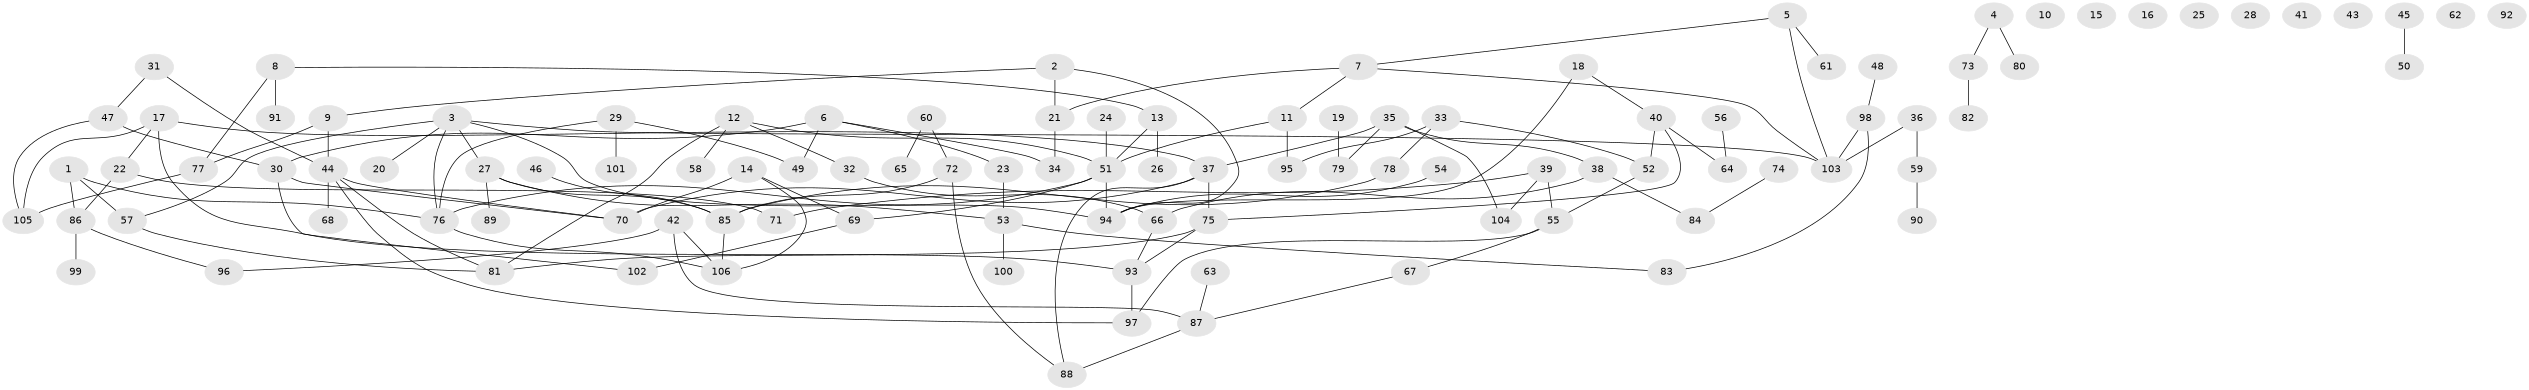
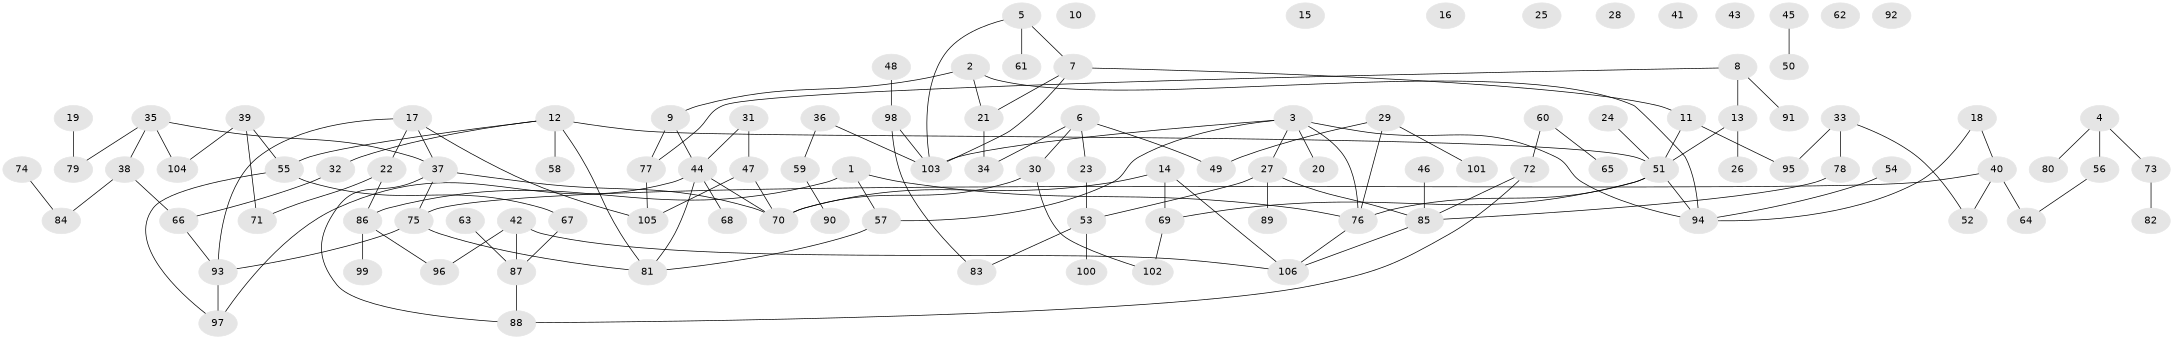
none -> (2100, 144)
(191, 147) -> (766, 199)
(1611, 190) -> (417, 137)
